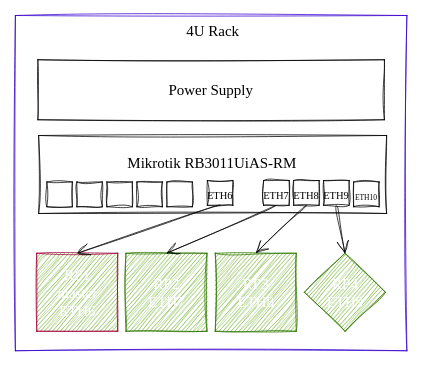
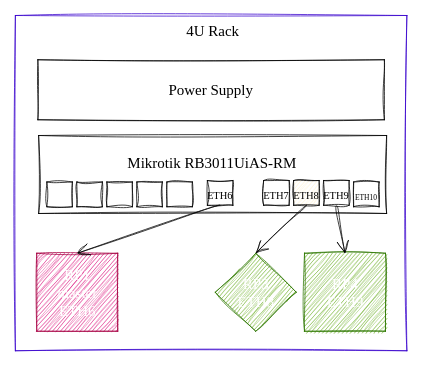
(306, 193) -> (306, 193)
(212, 233) -> none
(77, 292) -> (77, 292)
(167, 292) -> none
(256, 292) -> (256, 292)
(345, 292) -> (345, 292)
